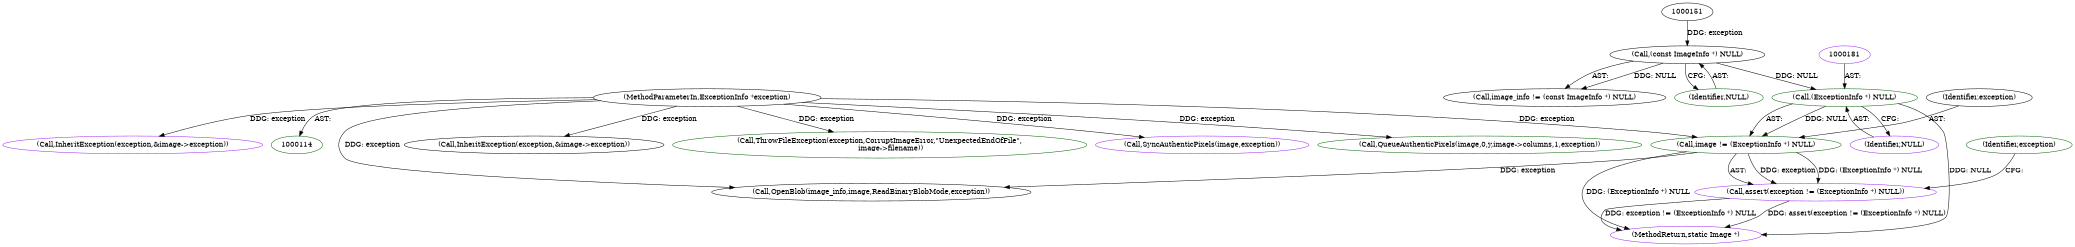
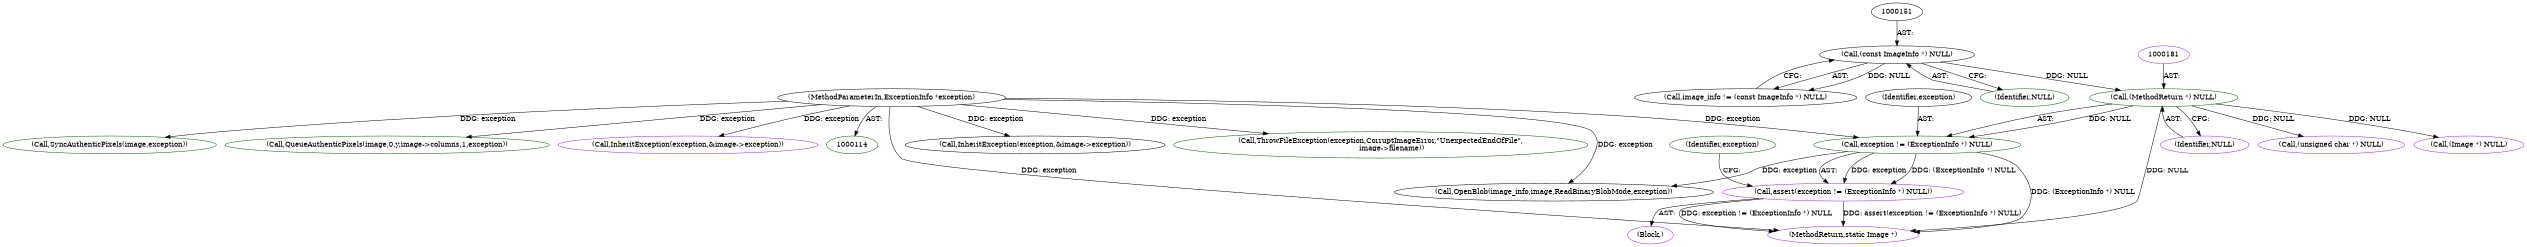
(1715, 33) -> (1906, 33)
none -> (1791, 70)
(1845, 98) -> (2164, 98)
(1202, 145) -> (110, 145)
(1746, 145) -> (1917, 145)
none -> (2331, 145)
none -> (2469, 145)
none -> (1310, 198)
none -> (1650, 235)
